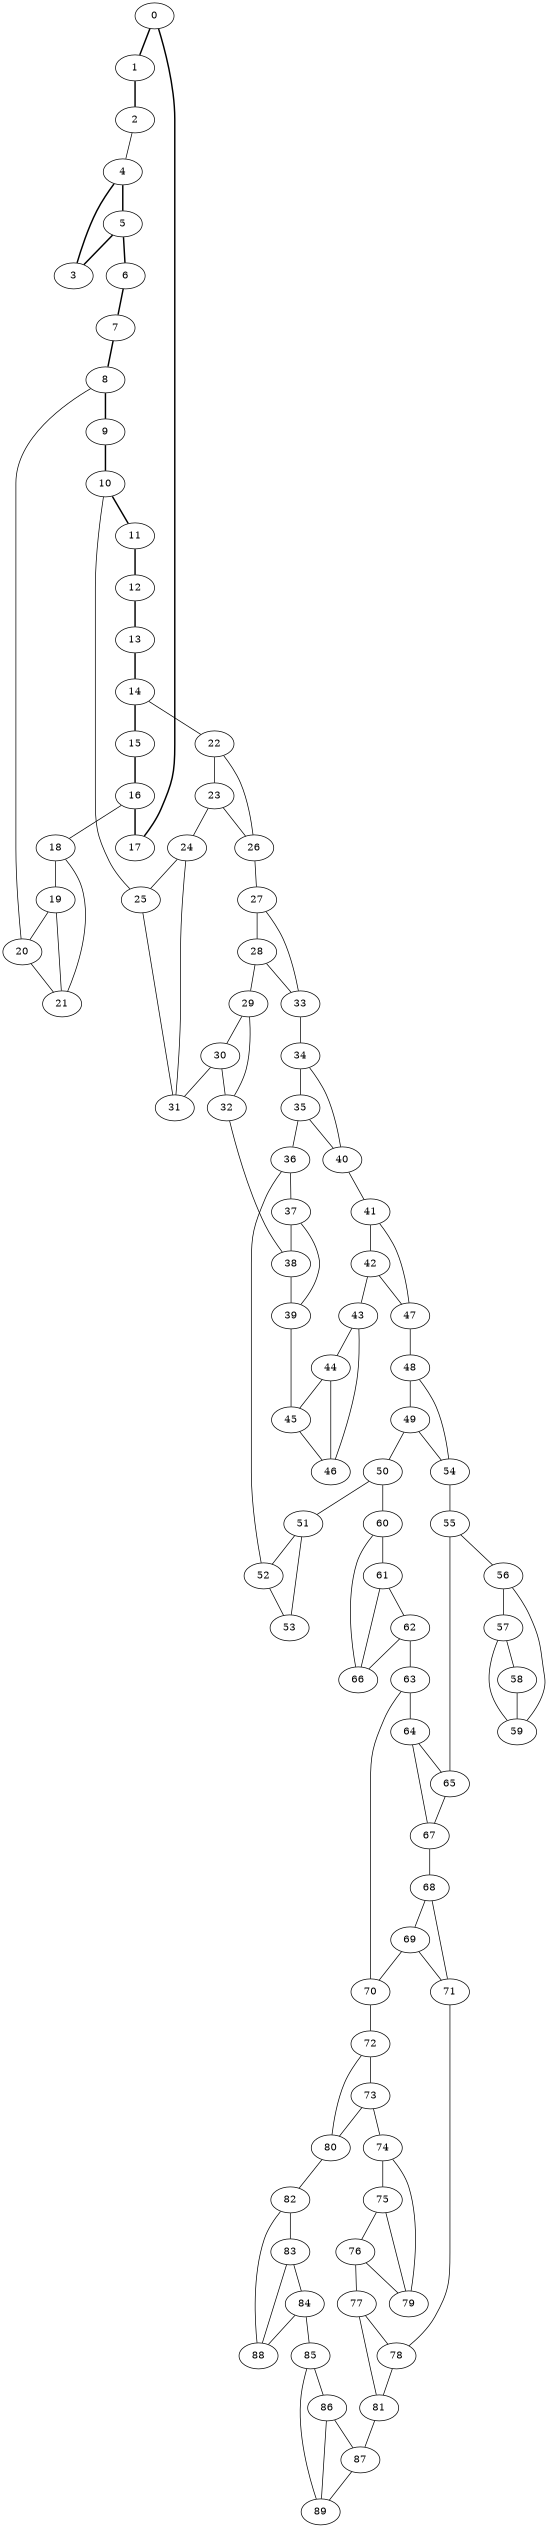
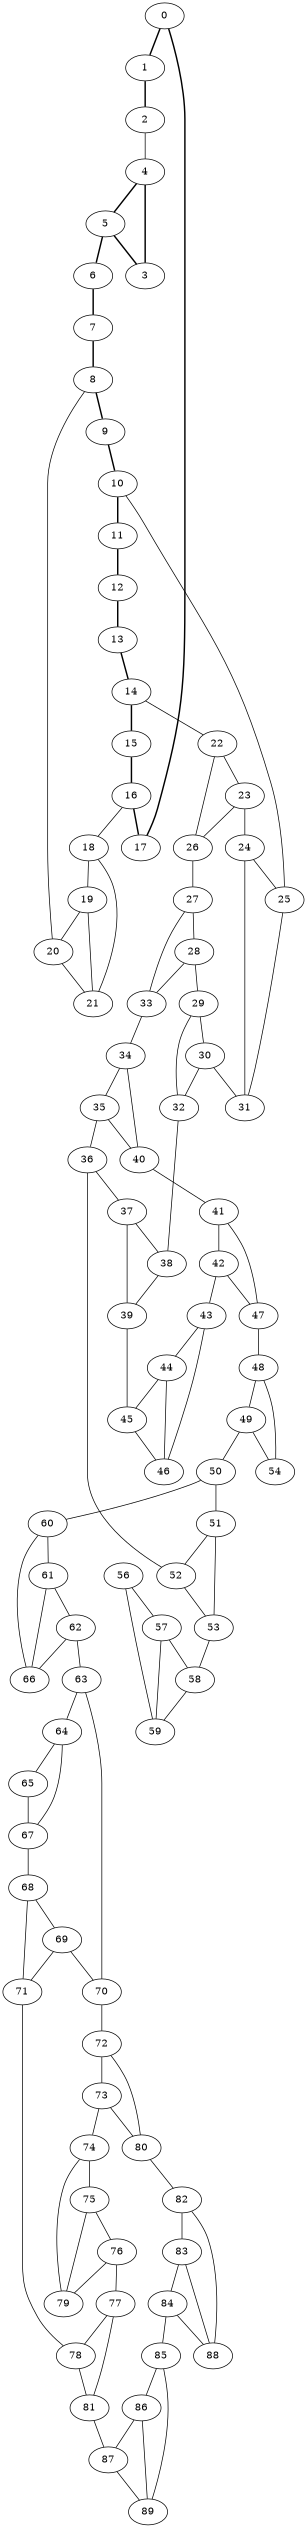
(450, 1524) -> none
none -> (204, 1654)
